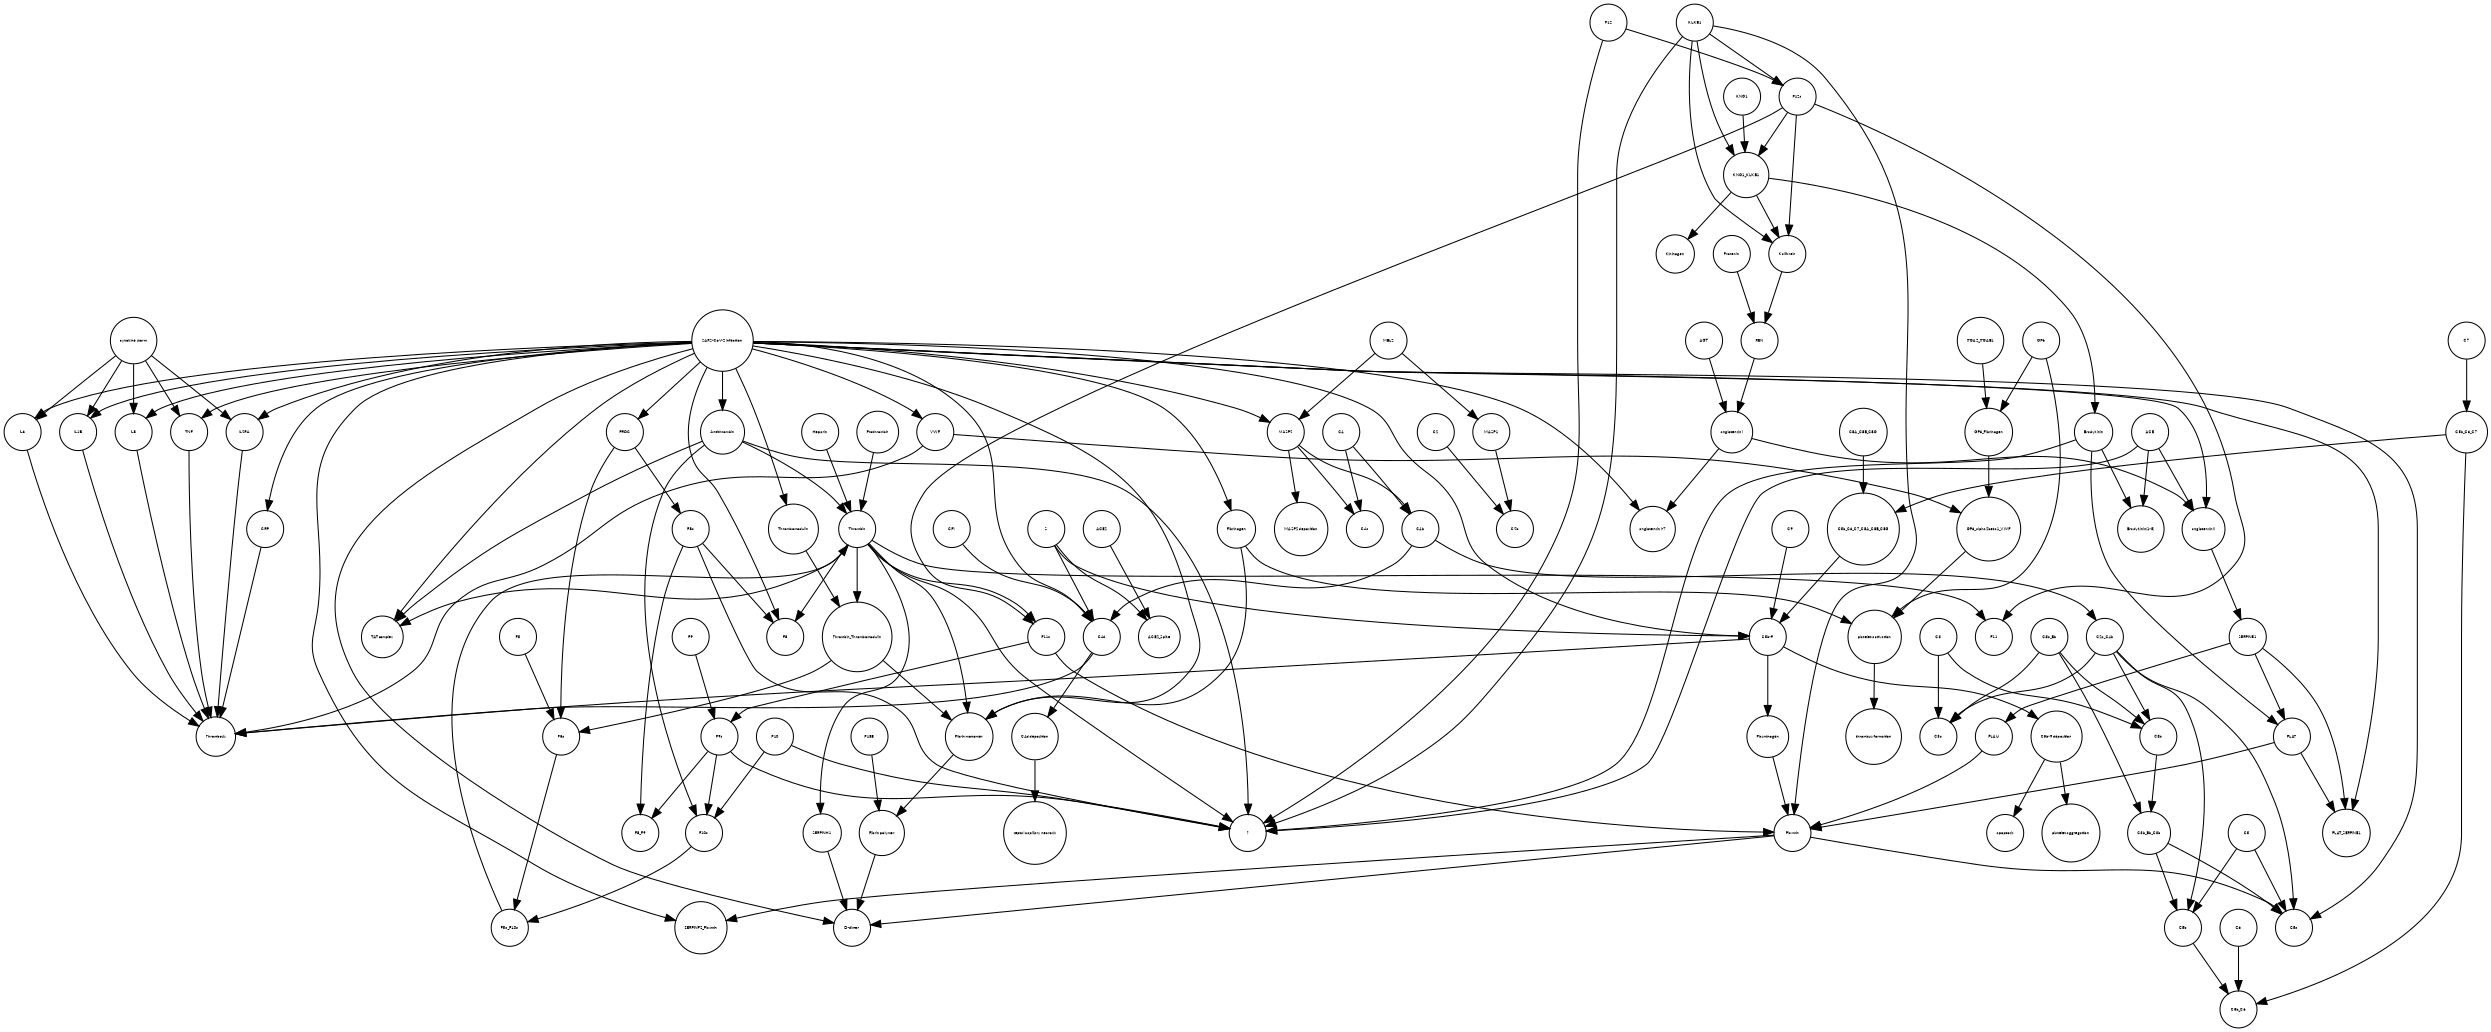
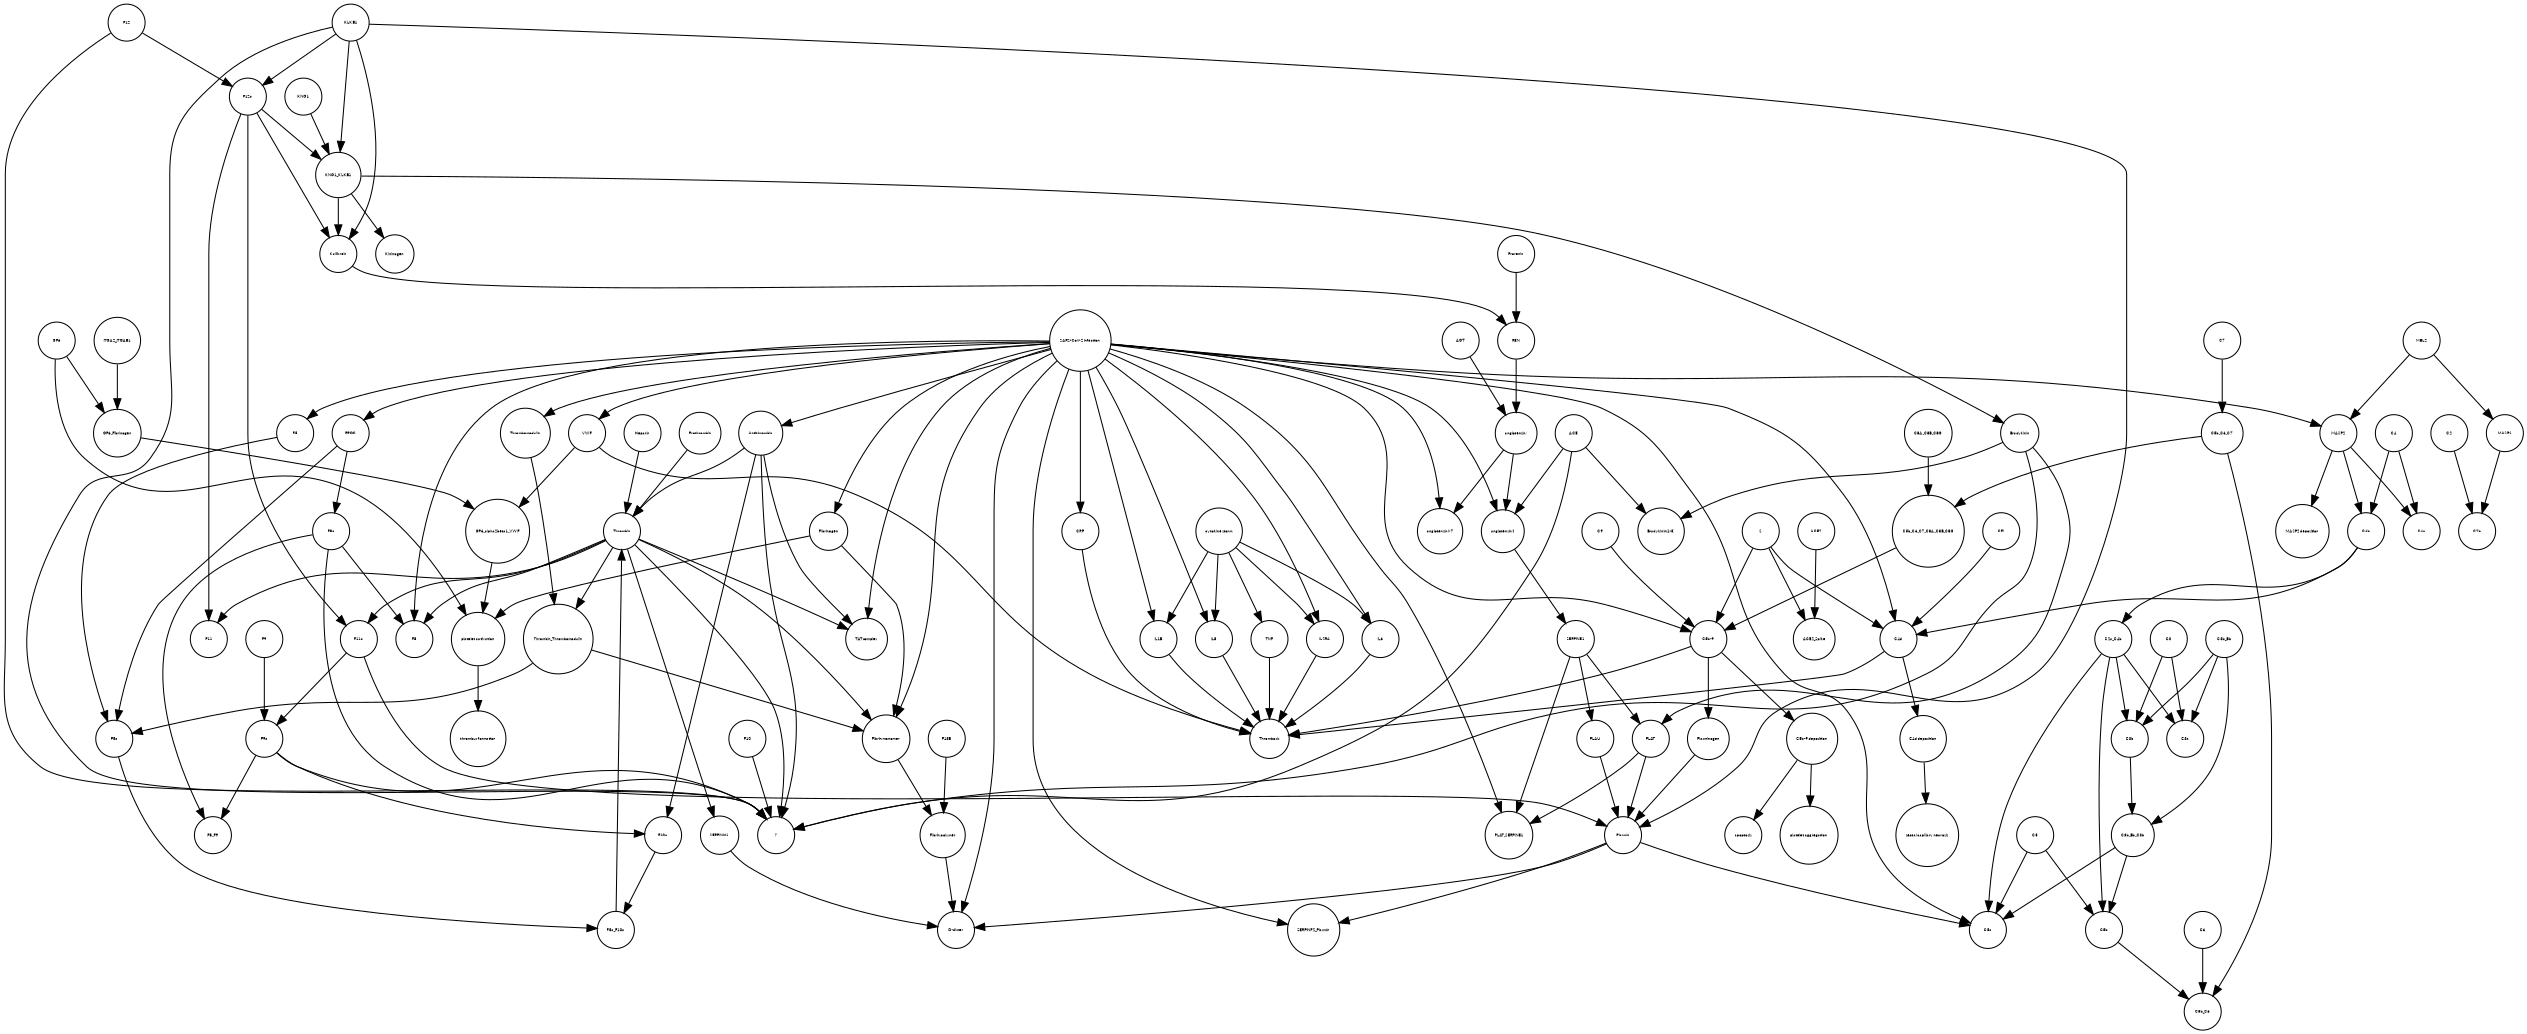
(352, 377) -> (624, 359)
(743, 781) -> none
